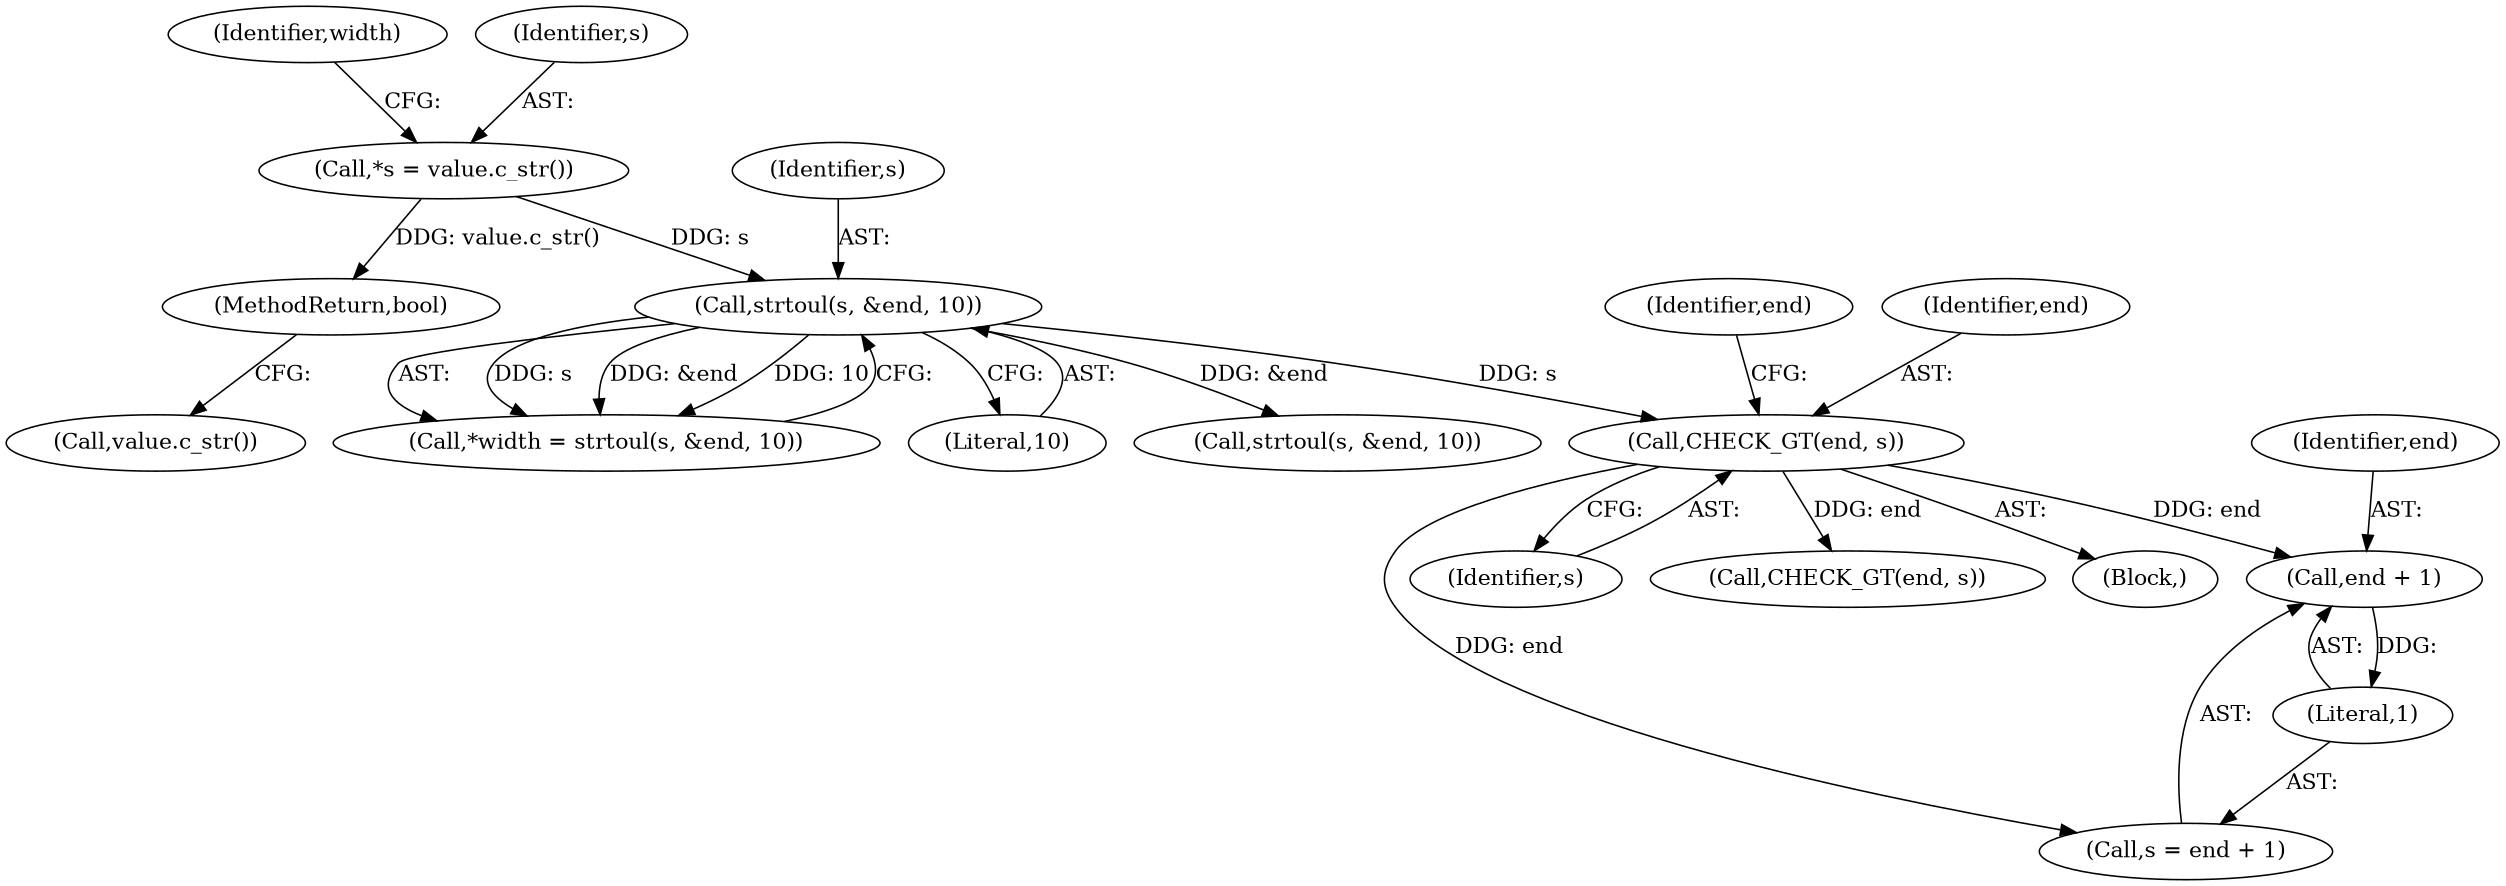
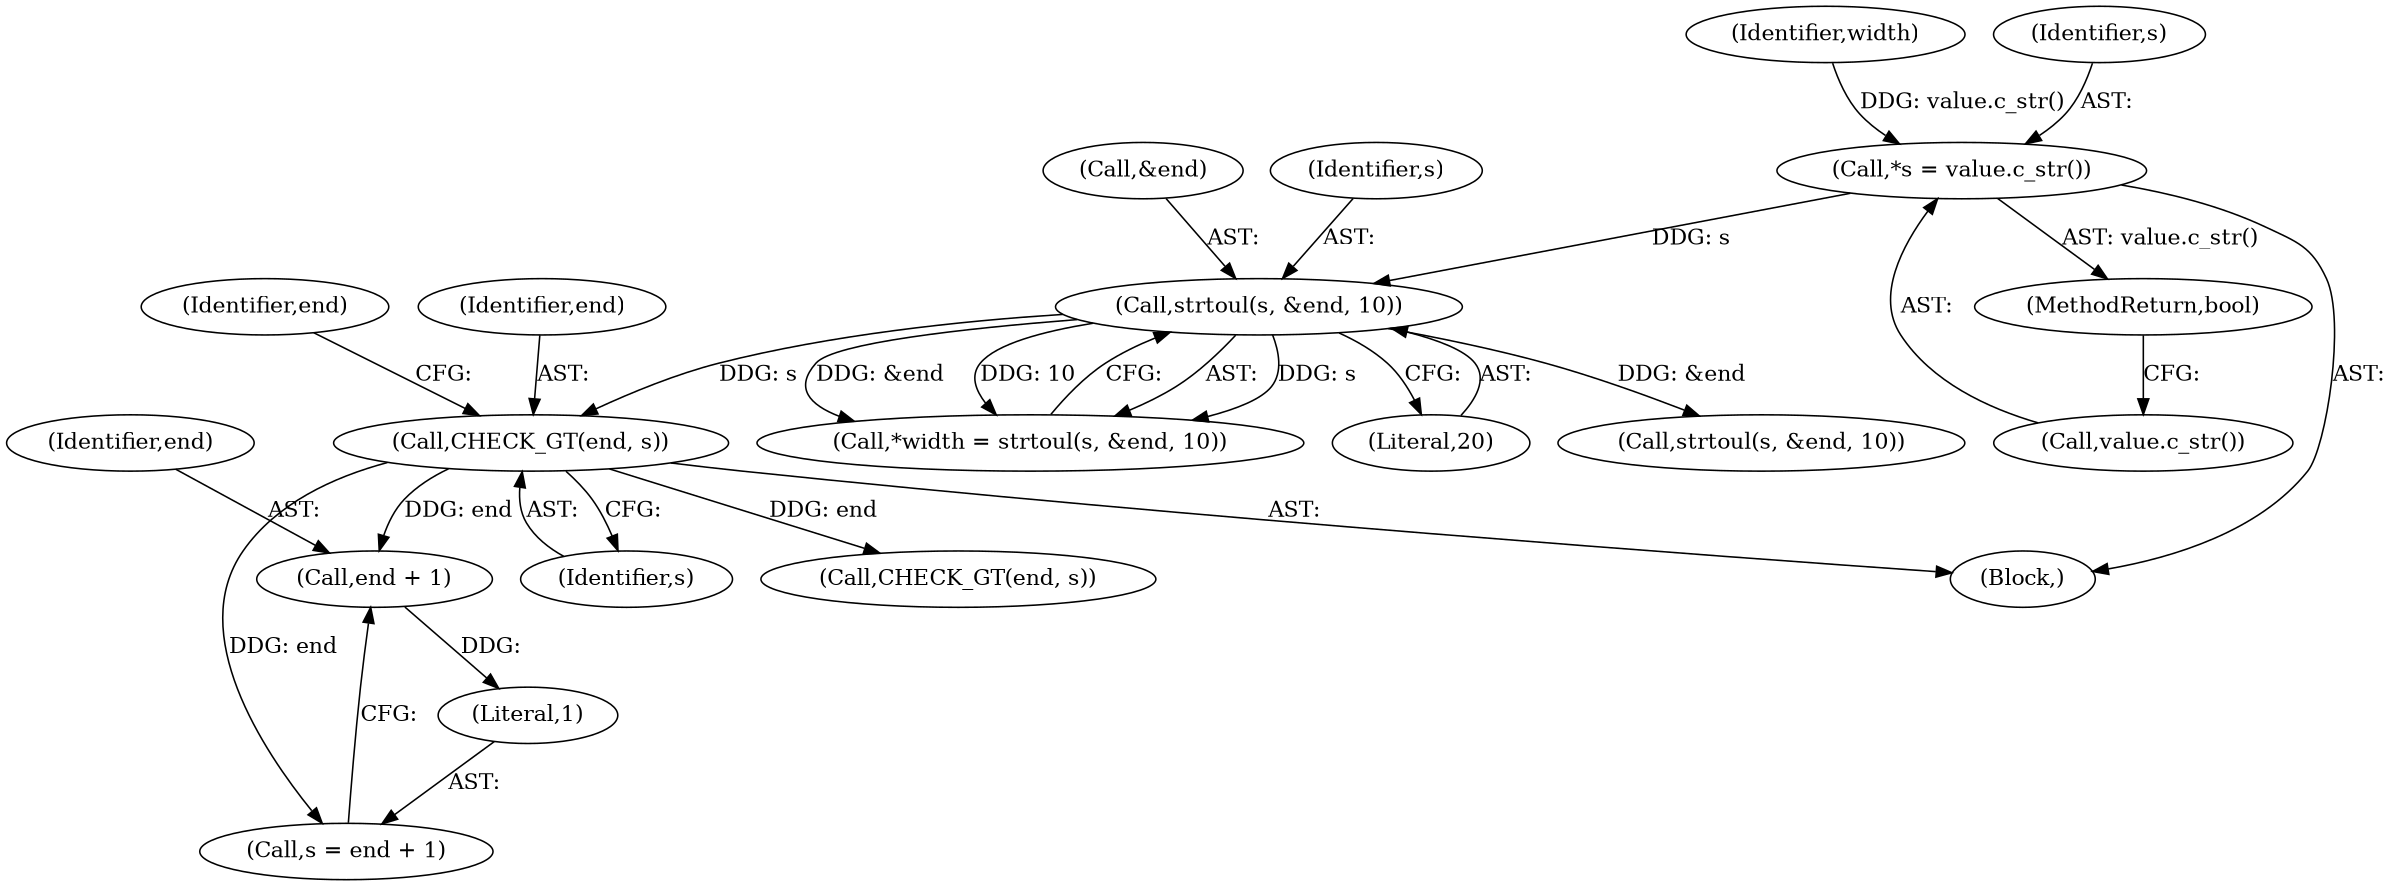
(416, 103) -> (1963, 103)
none -> (1143, 171)
(498, 239) -> (2161, 239)
none -> (1910, 348)
none -> (2332, 373)
(1007, 443) -> (1431, 443)
(2310, 655) -> none
(2230, 715) -> (393, 715)
